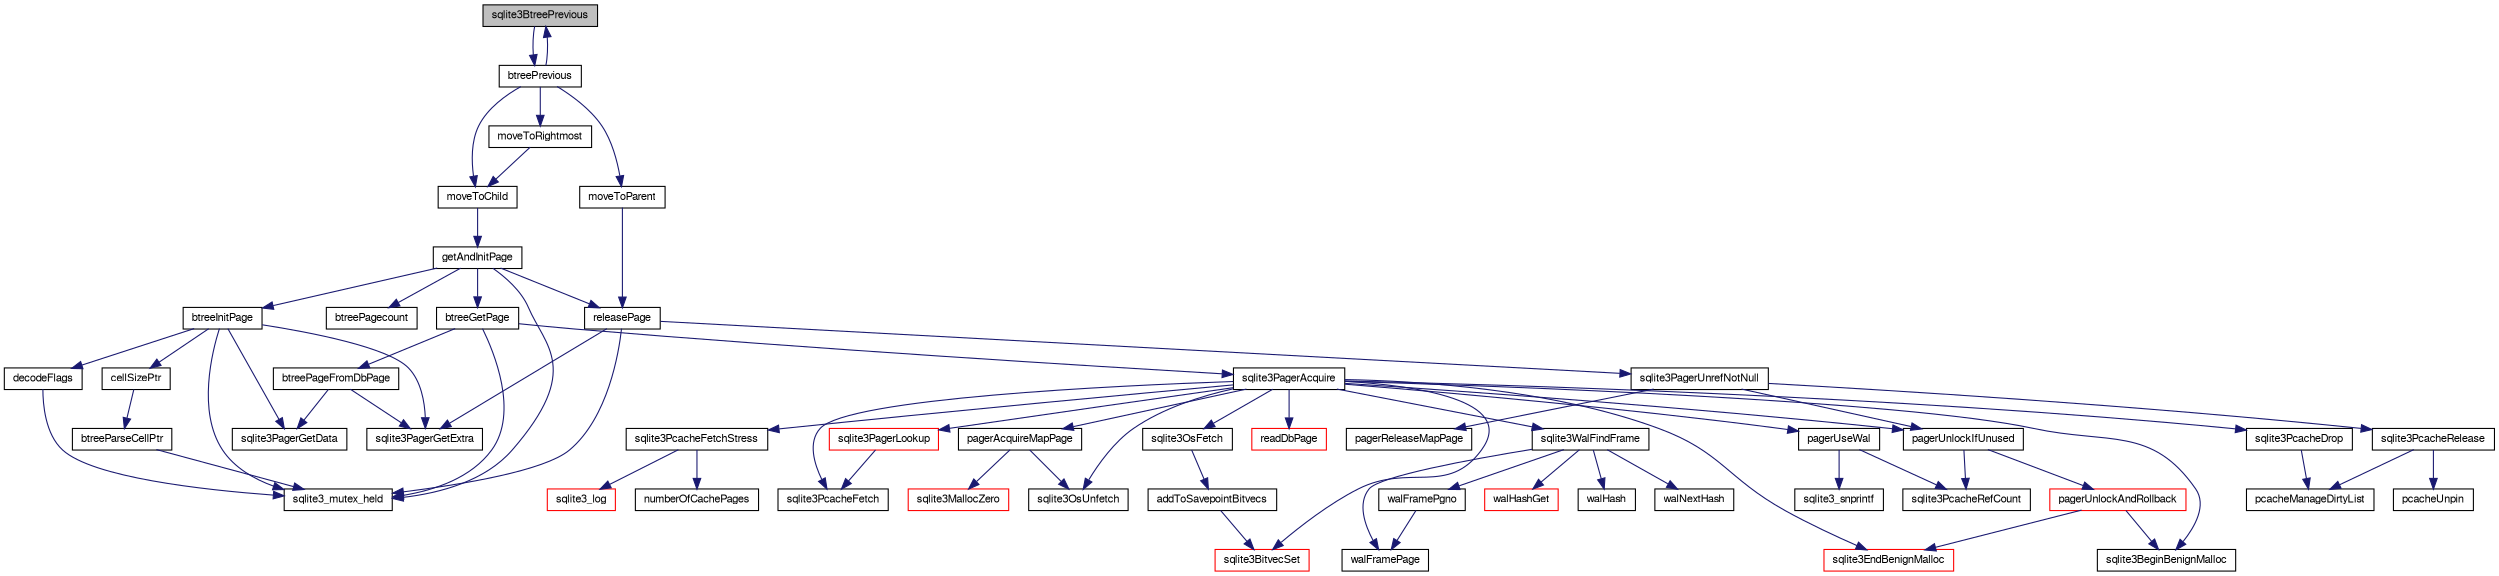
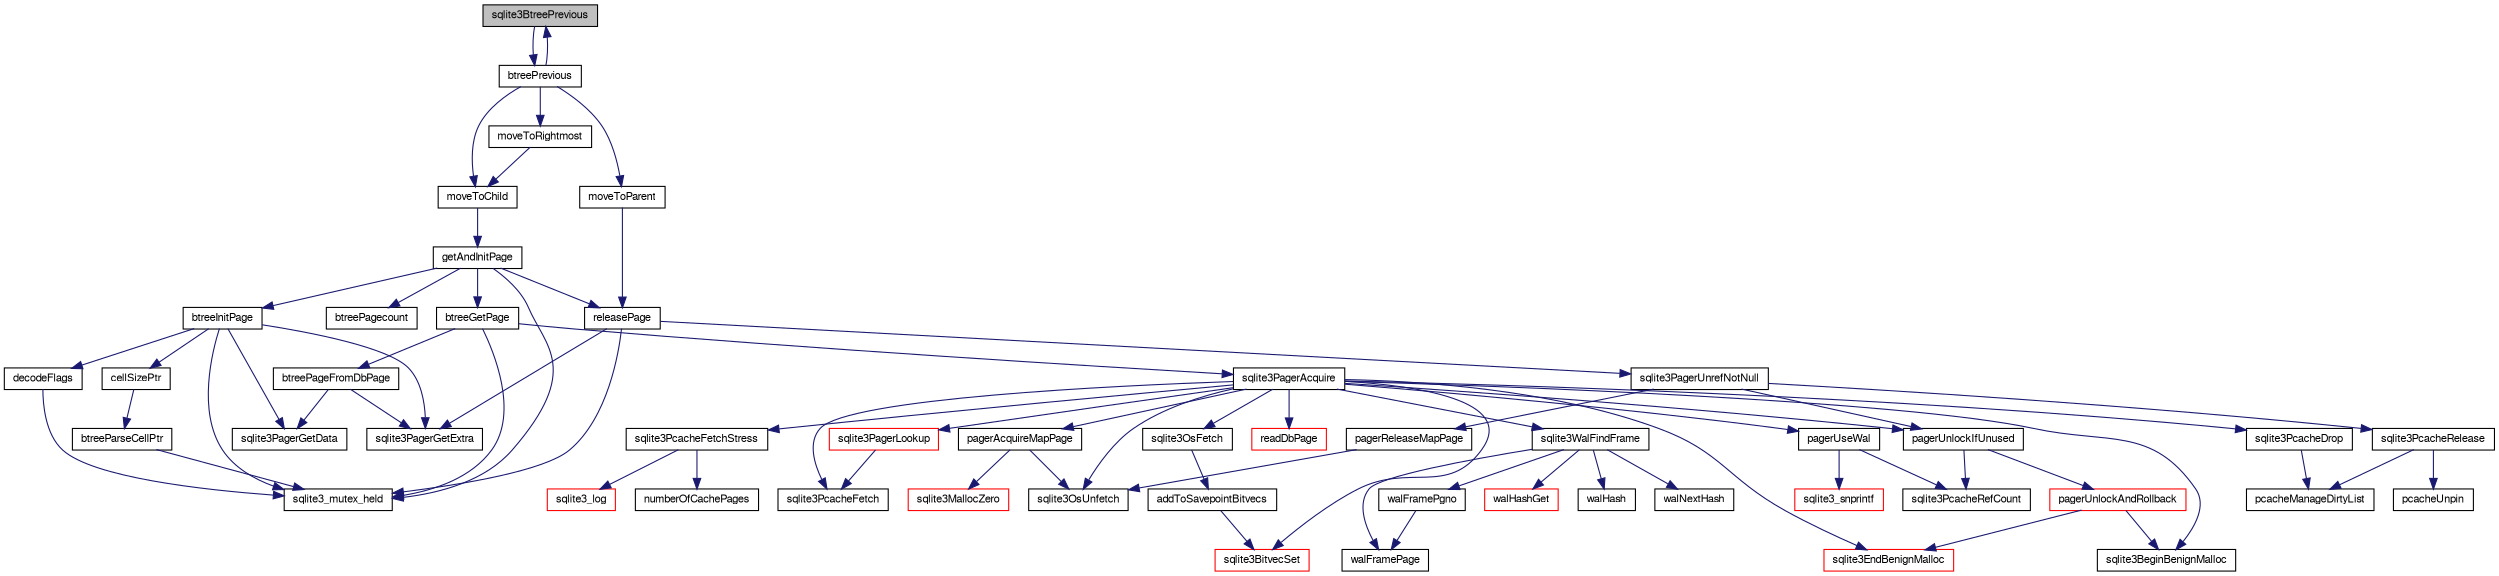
none -> (1248, 469)
(1839, 500) -> (1839, 500)
